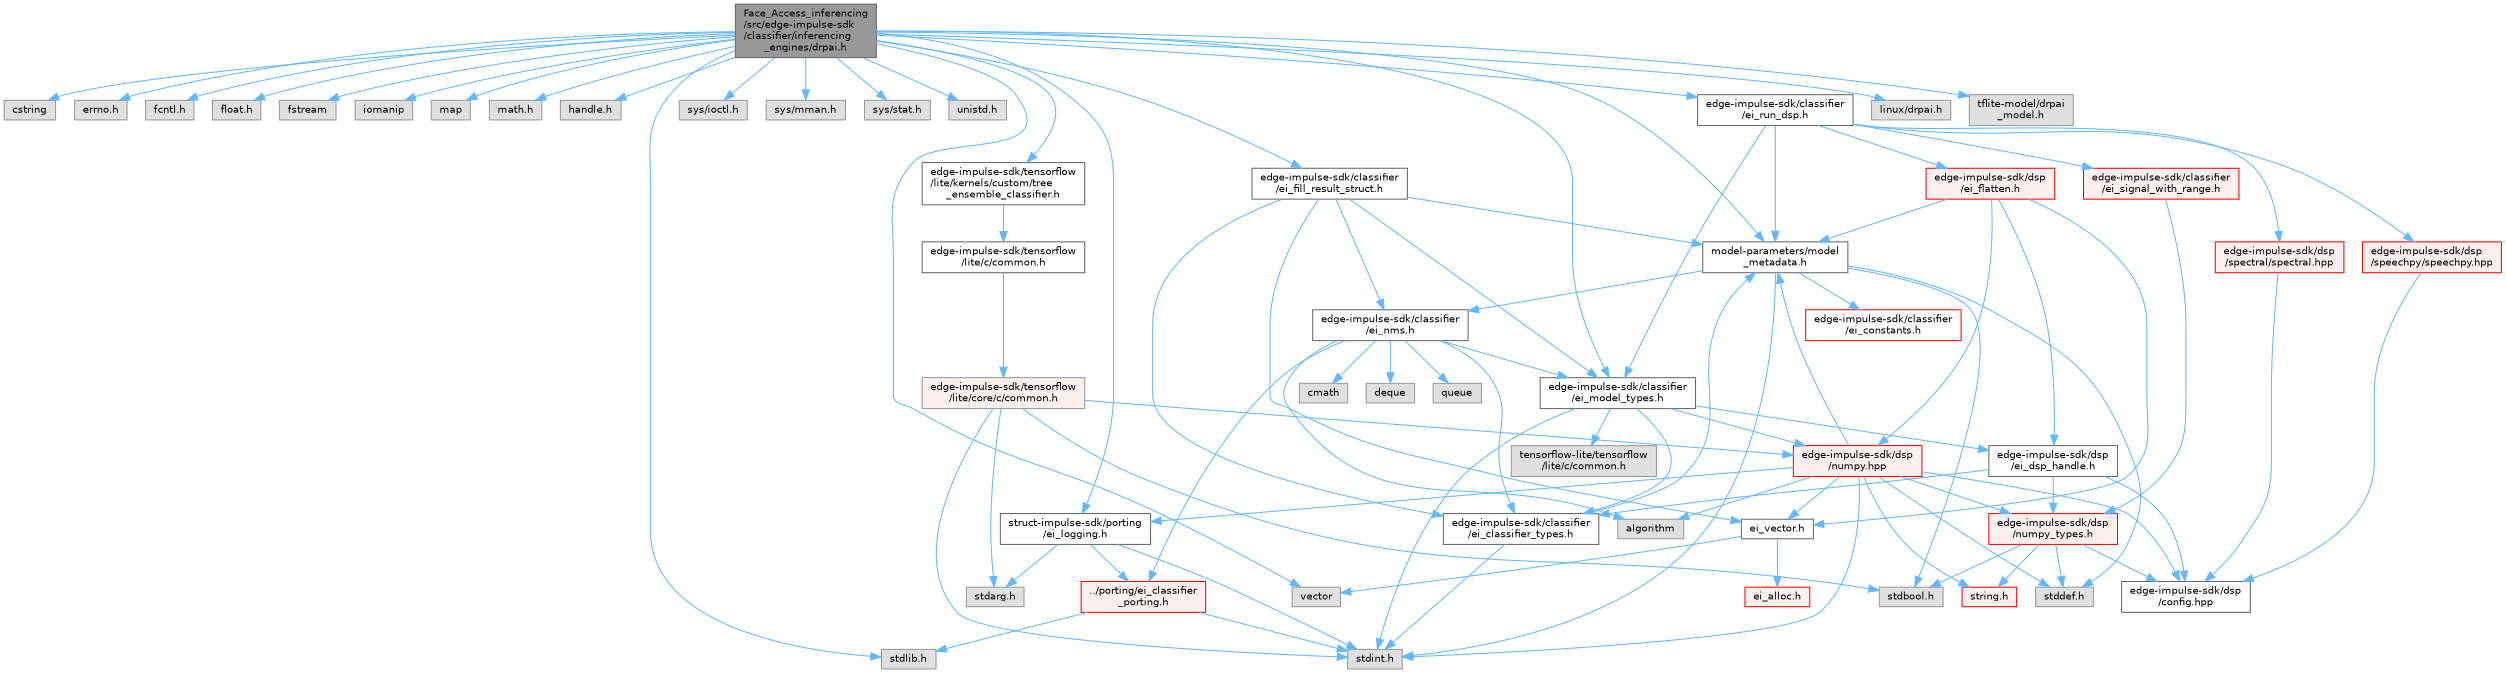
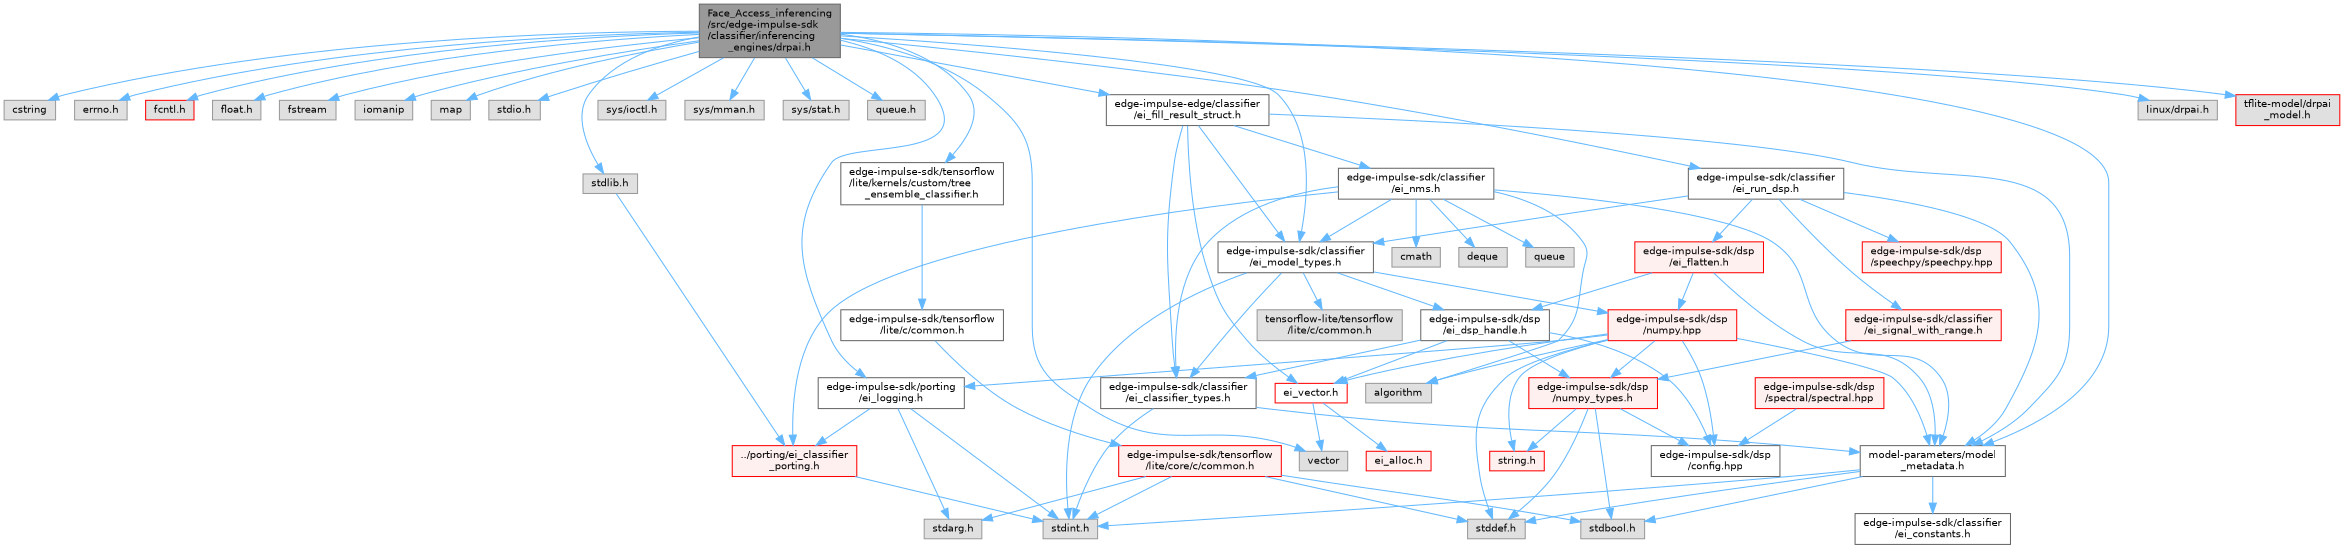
(170, 110) -> (170, 110)
(516, 110) -> none
(591, 110) -> (515, 110)
(978, 110) -> (896, 110)
(2021, 110) -> (2288, 110)
(2092, 129) -> none
(1330, 184) -> (1188, 110)
(1590, 290) -> (1776, 245)
(1883, 325) -> (1933, 529)
(1003, 393) -> (1200, 461)
(1434, 427) -> (1361, 498)
(2145, 450) -> (1393, 361)
(2374, 452) -> none
(1075, 529) -> (891, 393)
(1777, 529) -> (1311, 393)
(1031, 627) -> (698, 315)
(1690, 638) -> none
